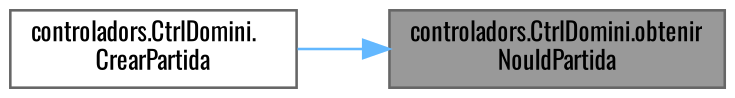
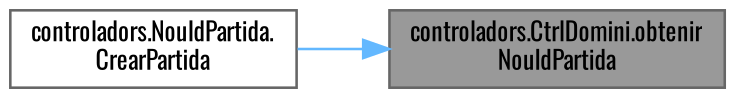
(153, 49) -> (153, 49)
